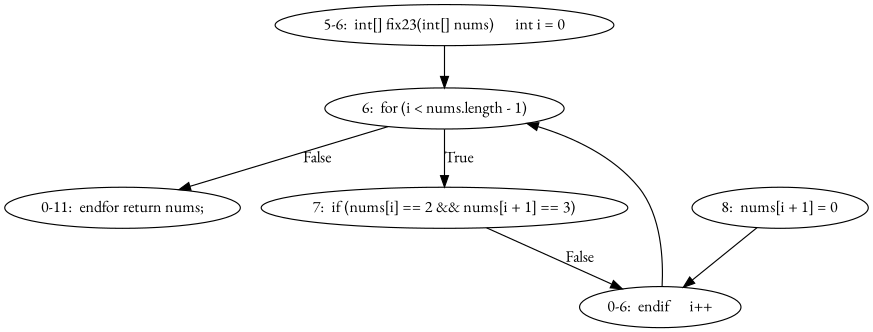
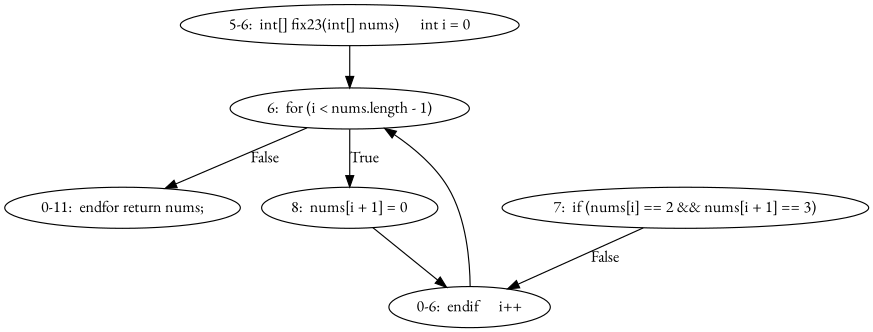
(444, 152) -> (350, 152)
